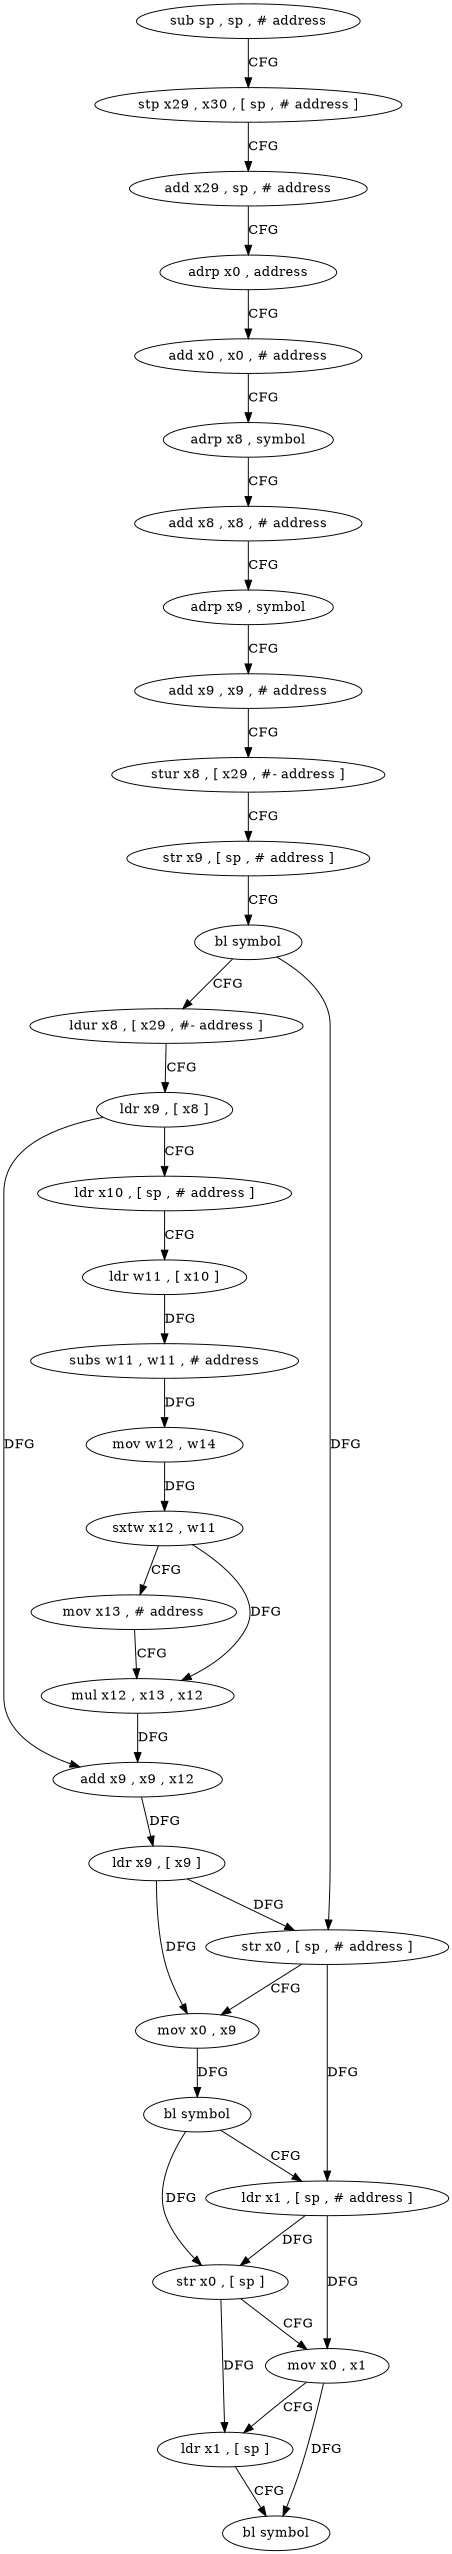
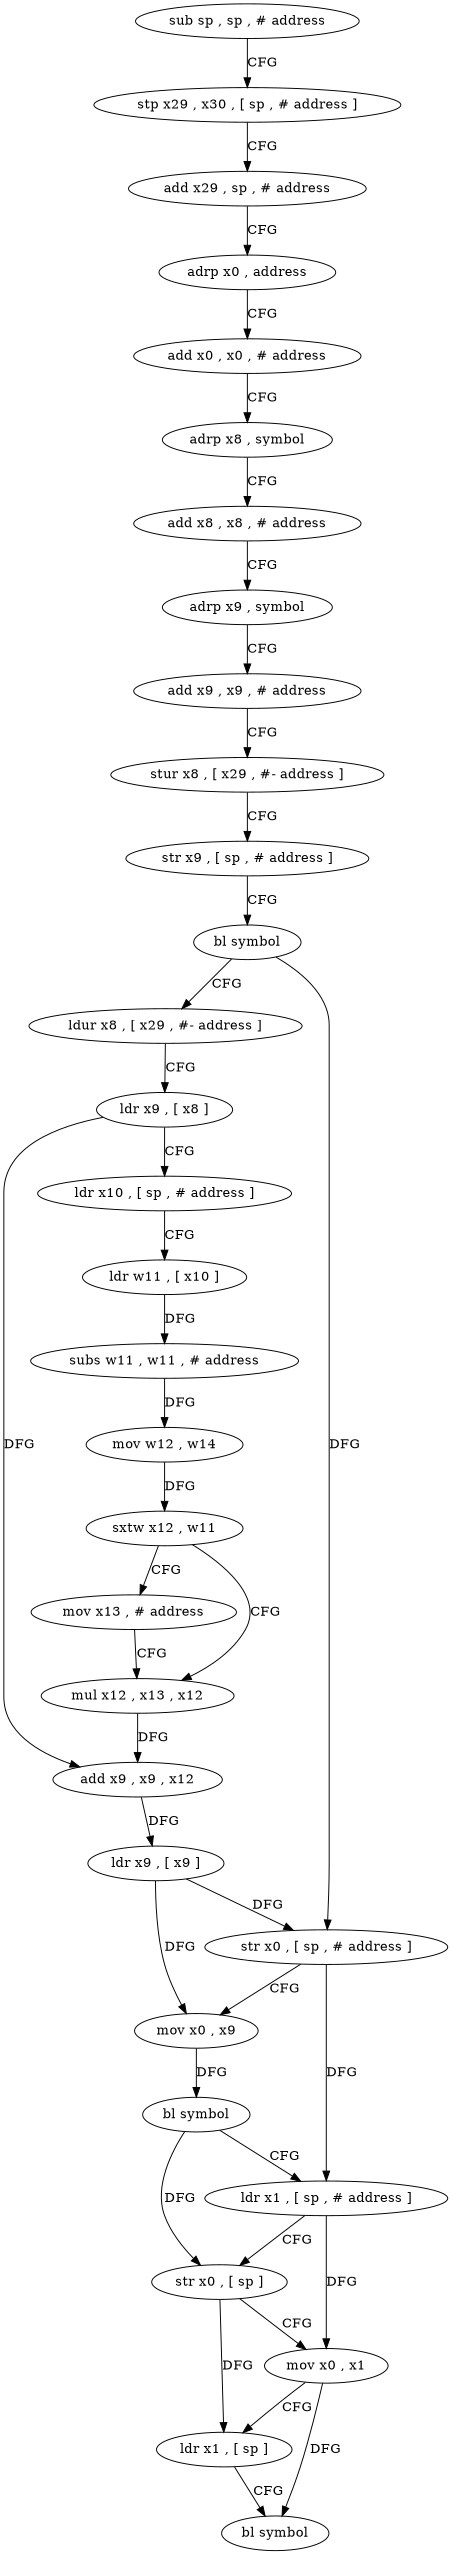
(266, 1612) -> (266, 1612)
(298, 2240) -> (297, 2240)
